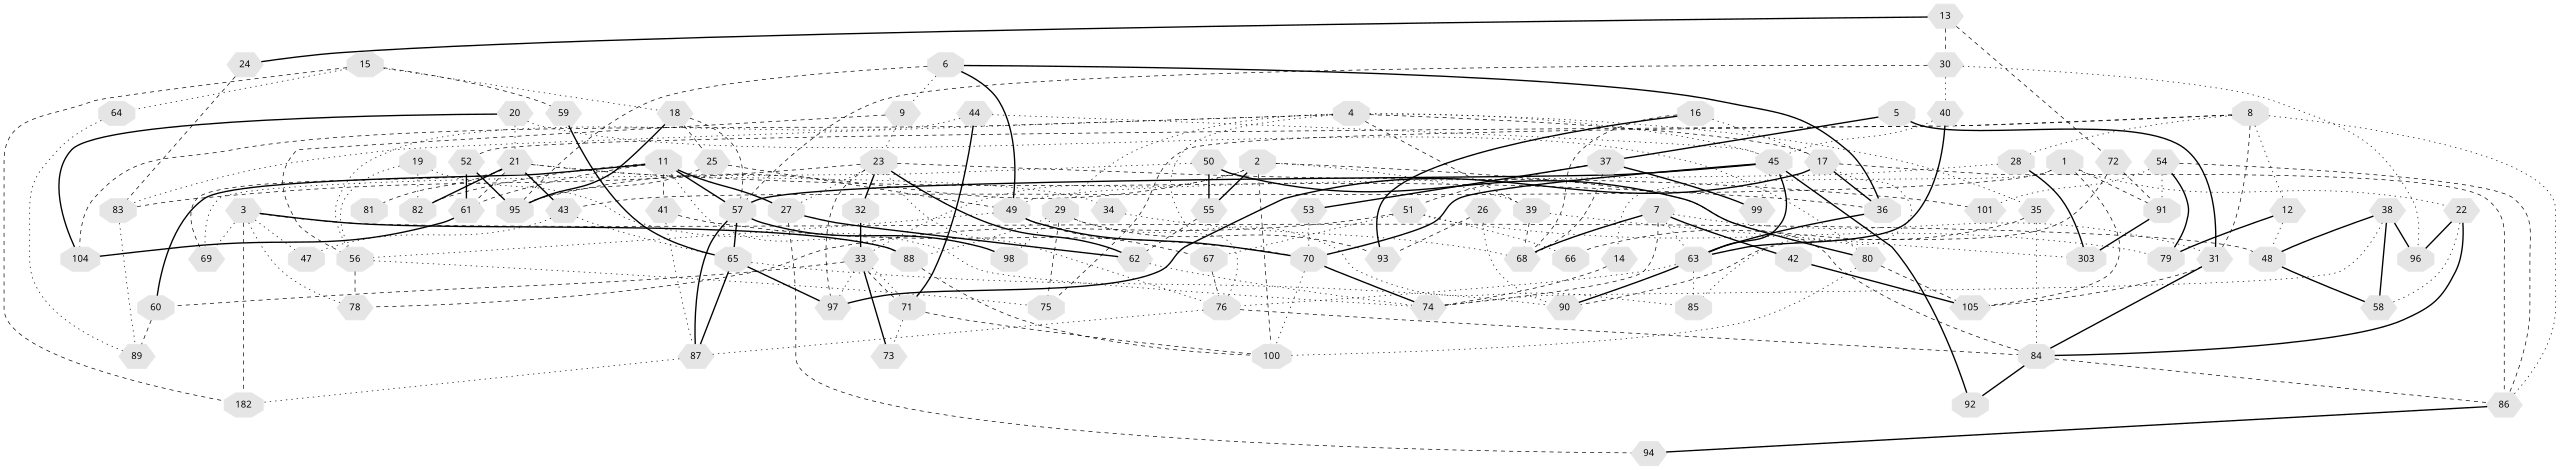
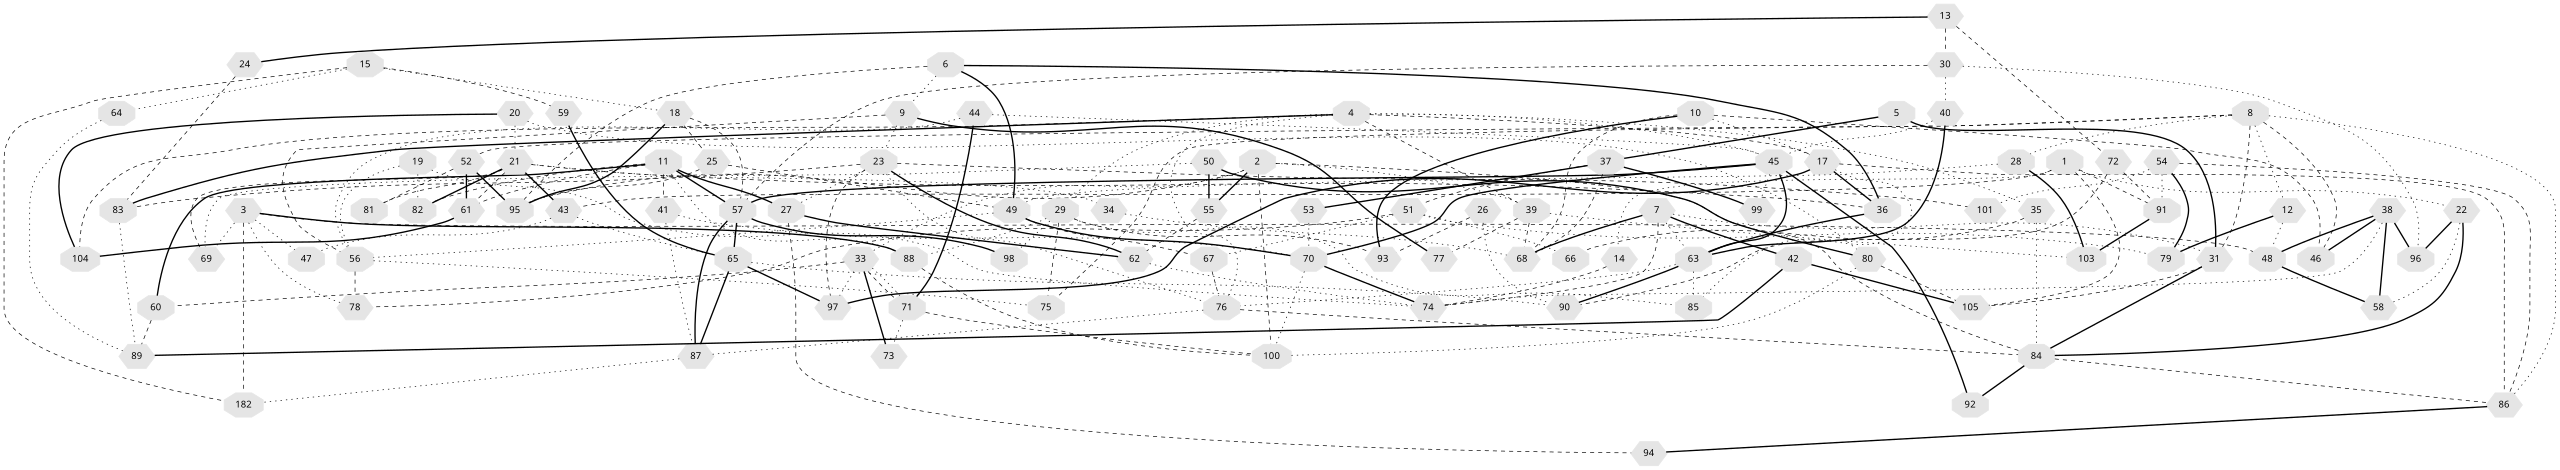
(1696, 113) -> (1696, 113)
(489, 145) -> (489, 145)
none -> (419, 186)
(861, 211) -> none
(1015, 238) -> (1015, 238)
none -> (1439, 259)
(2086, 259) -> (2086, 259)
none -> (2316, 259)
none -> (977, 337)
